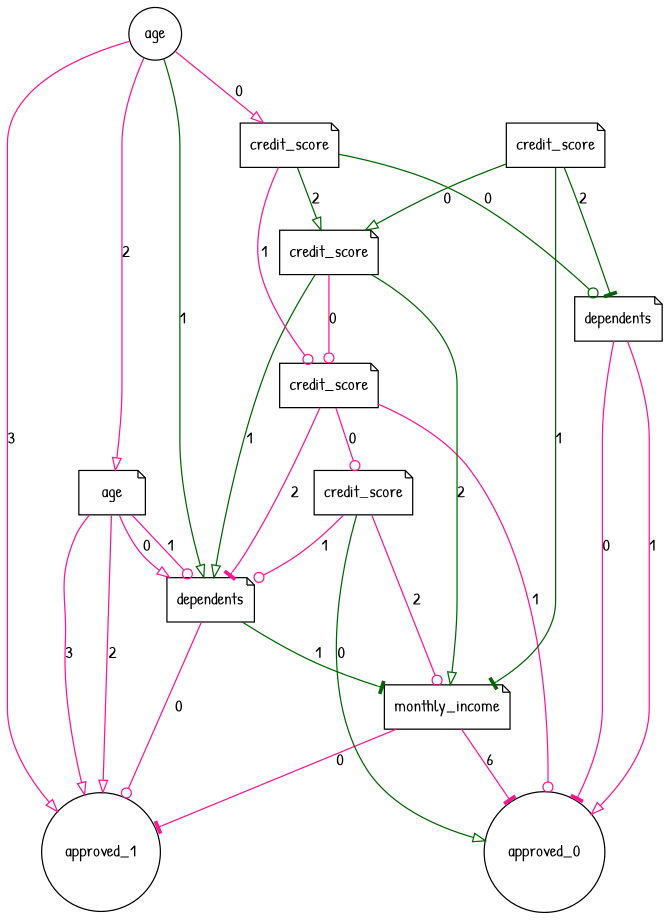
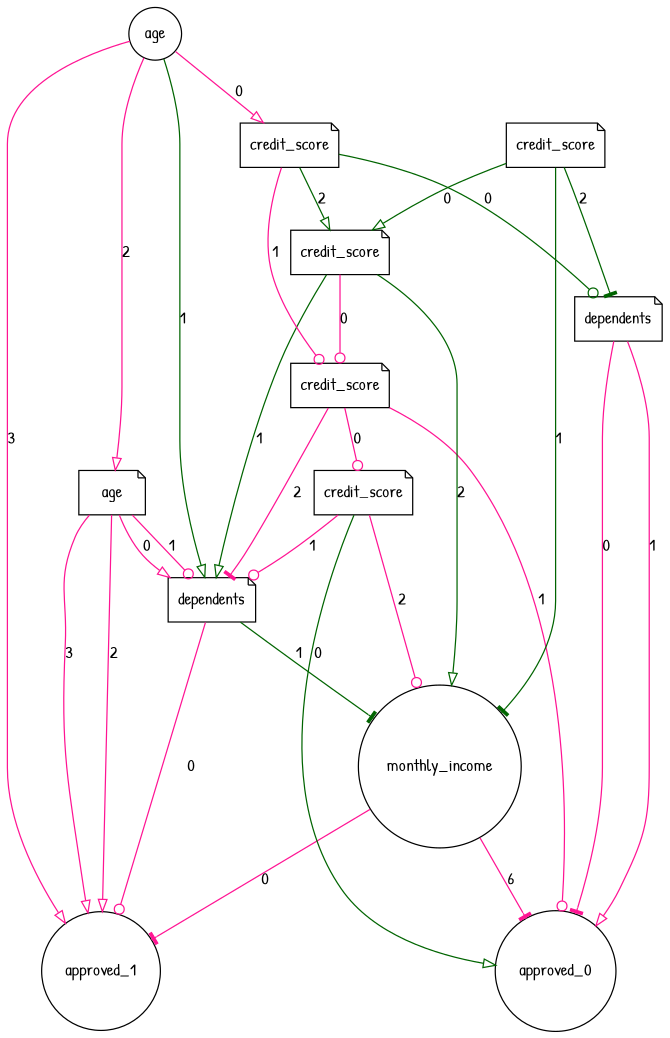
(447, 707) -> (440, 767)
